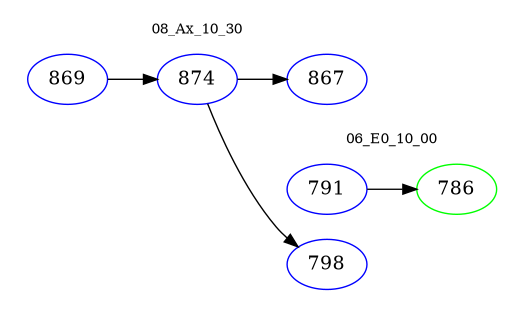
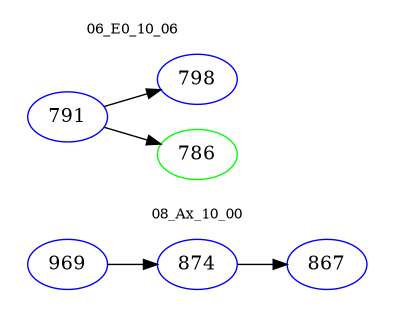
(197, 30) -> (197, 215)
(68, 79) -> (68, 264)
(392, 140) -> (132, 30)
(241, 175) -> (126, 100)
